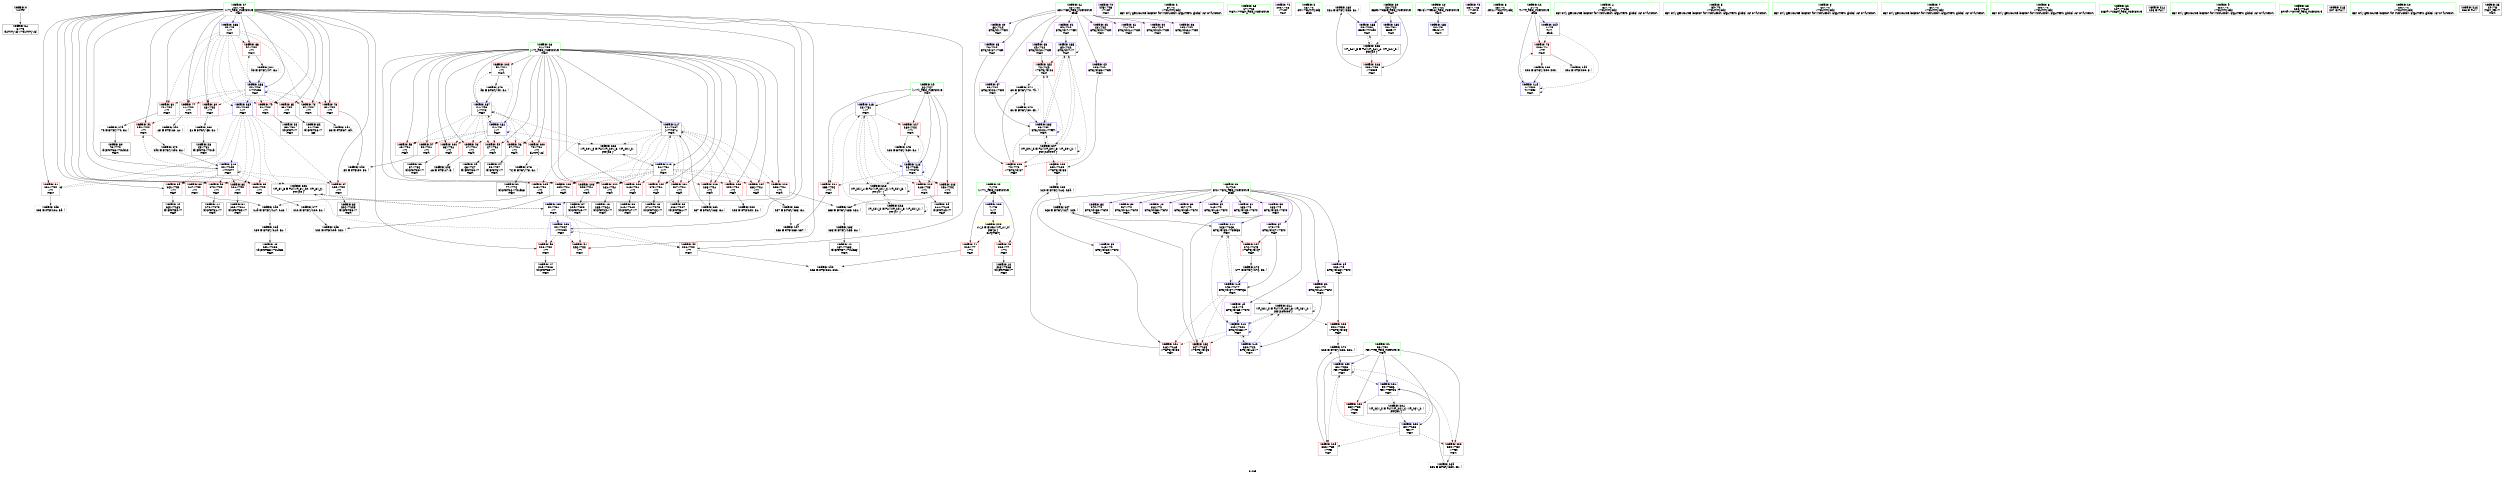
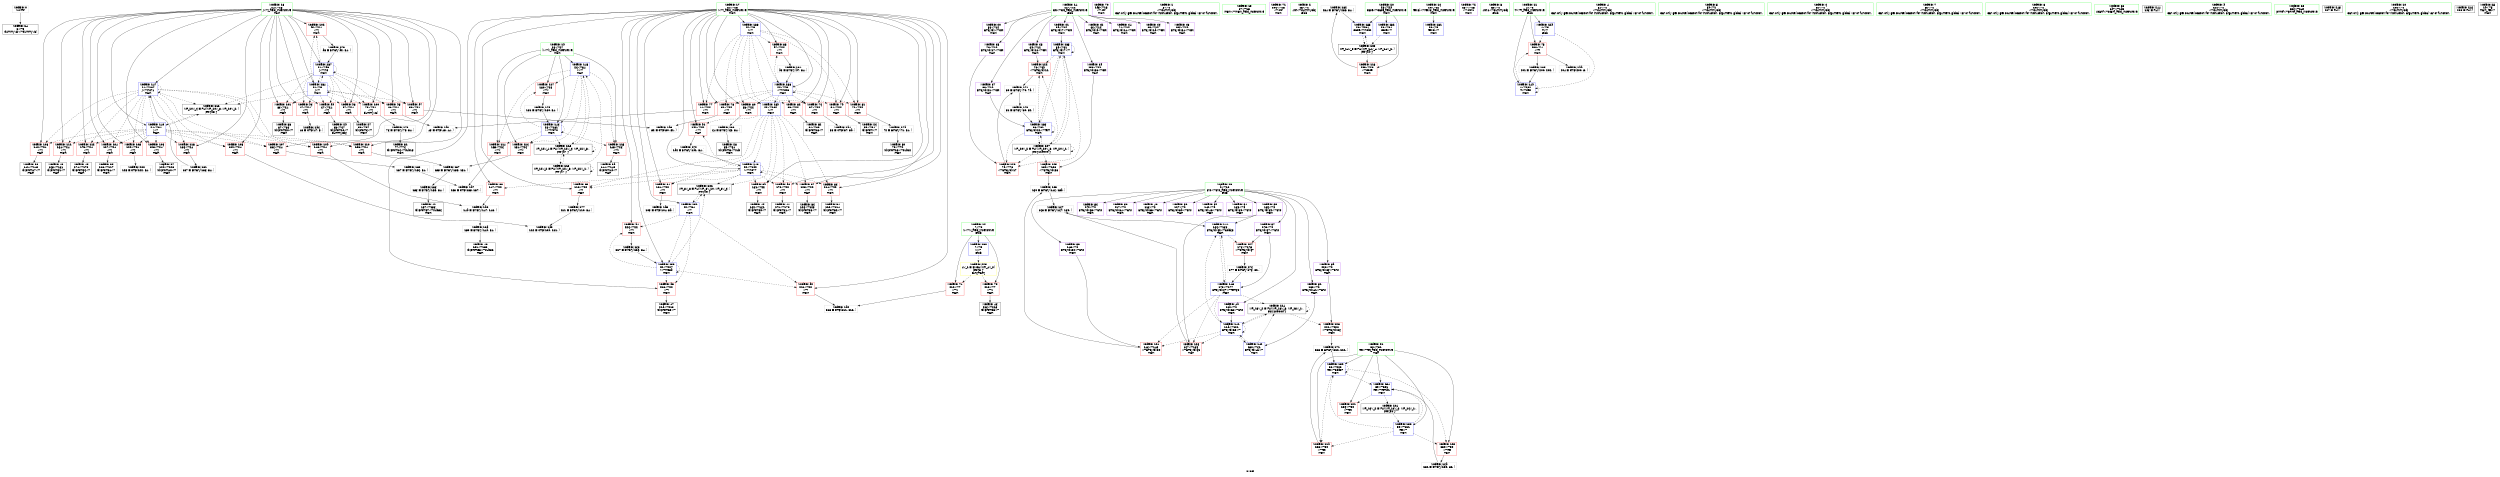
none -> (413, 120)
(313, 133) -> (814, 133)
(470, 173) -> (339, 133)
none -> (631, 249)
